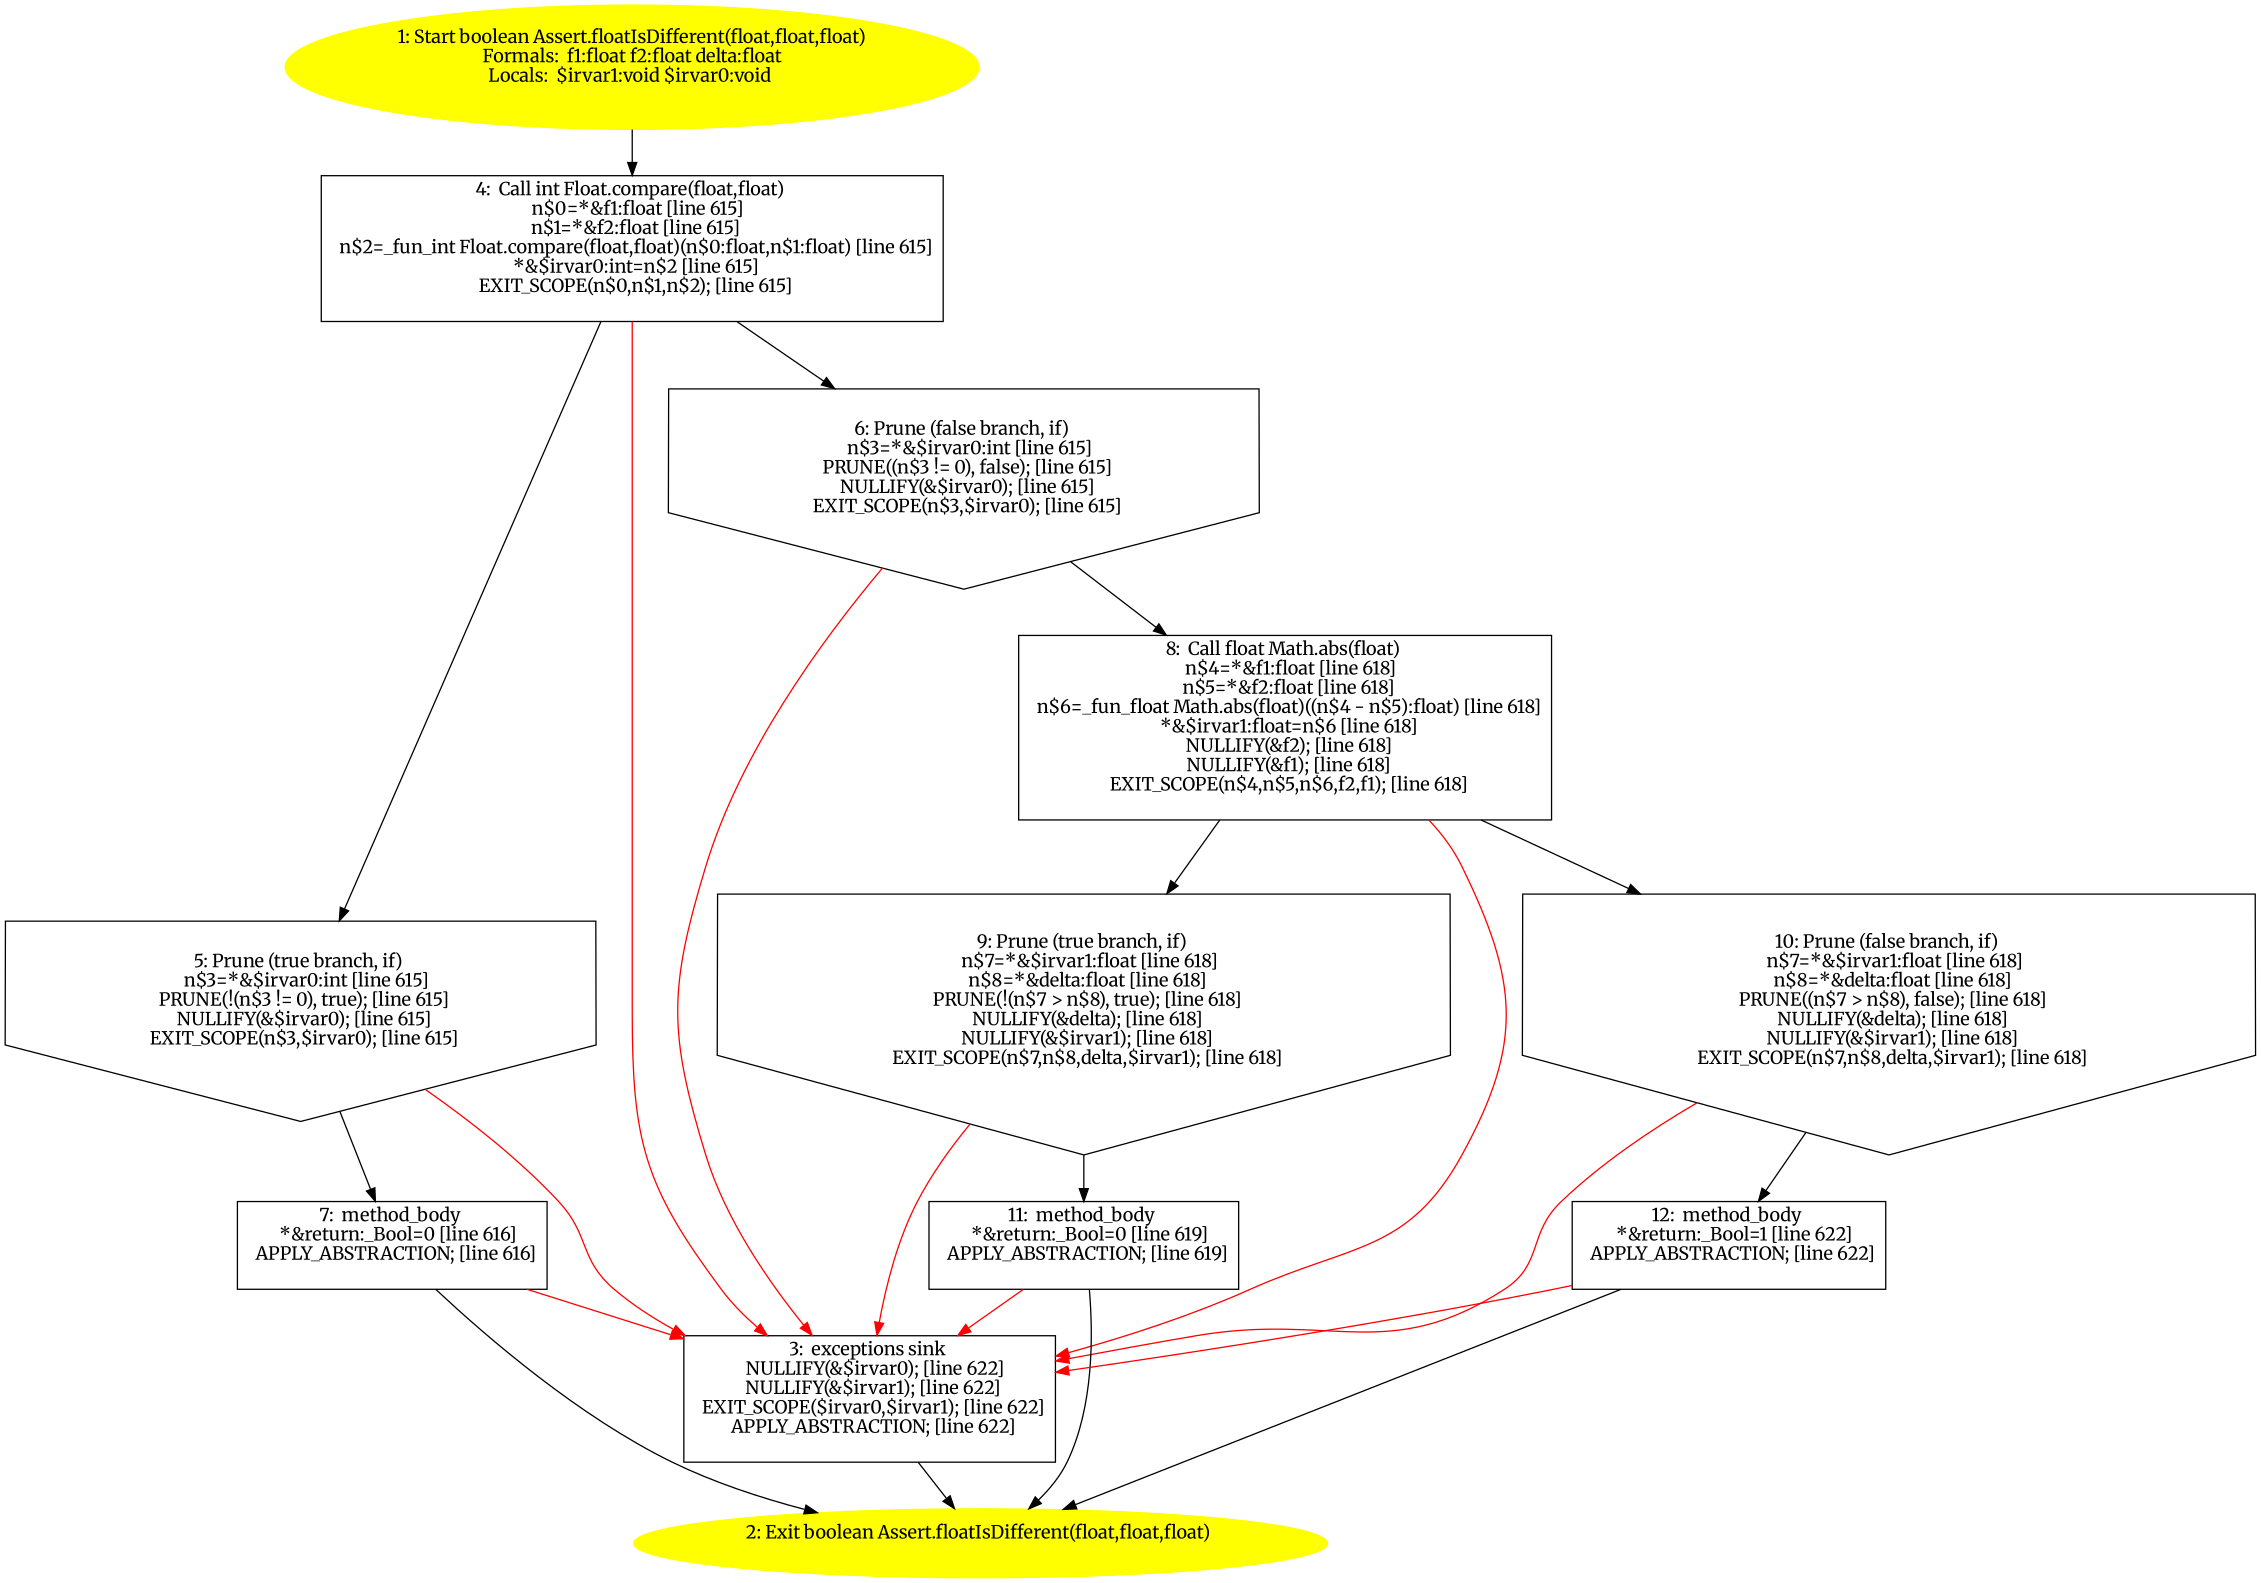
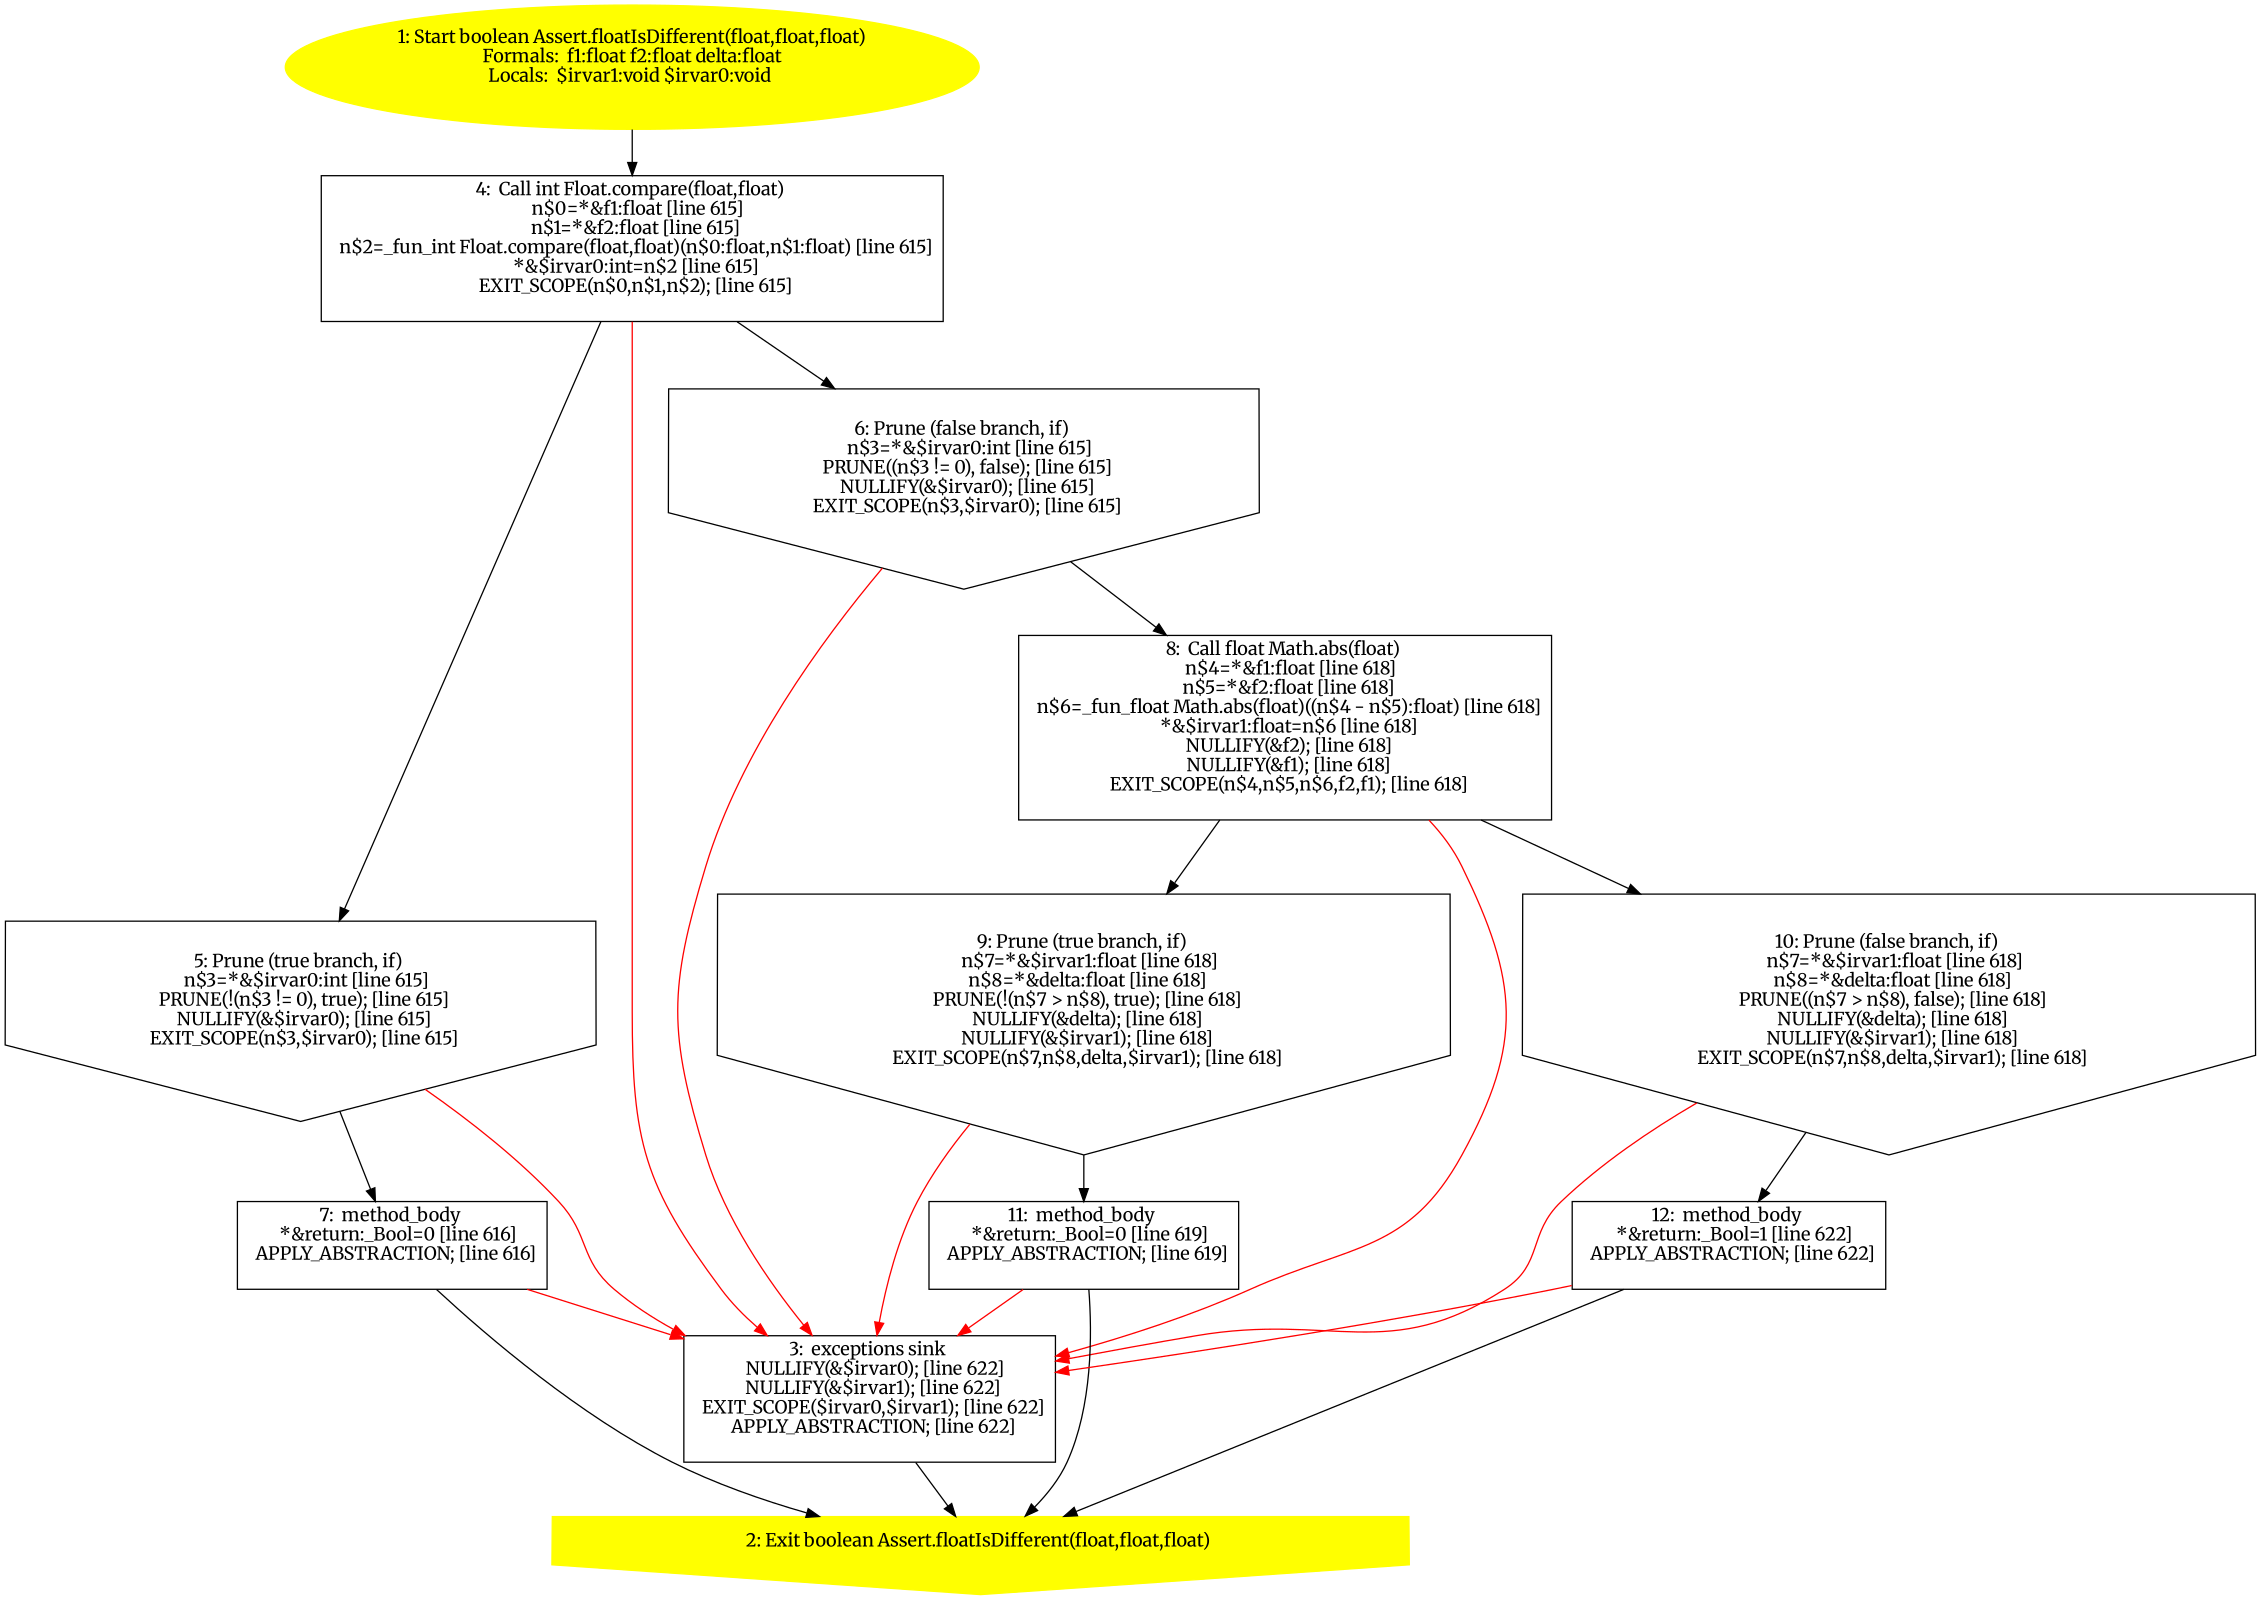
(981, 1543) -> (981, 1552)
